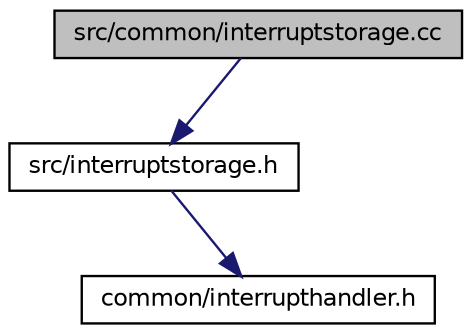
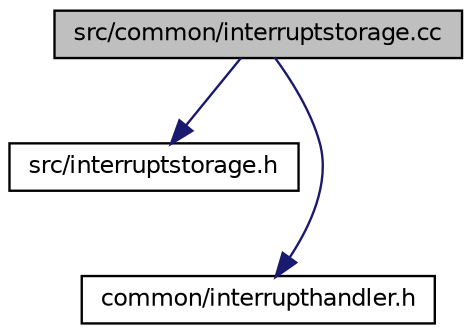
(199, 224) -> (322, 155)
